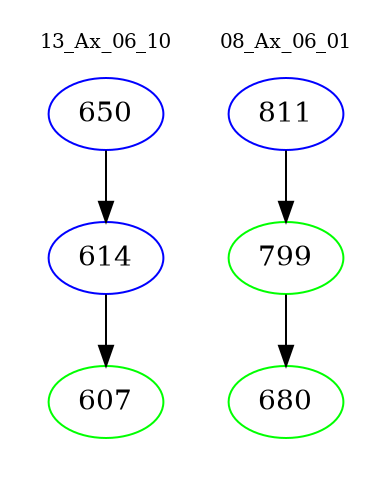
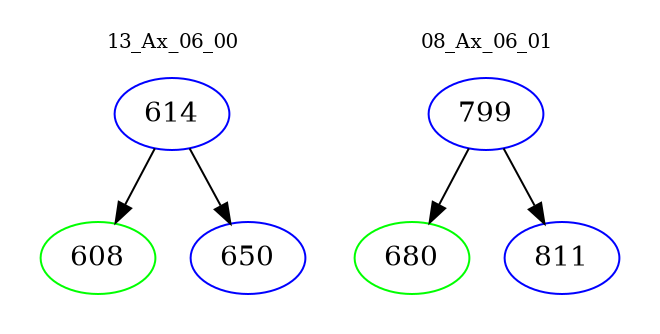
(106, 43) -> (173, 43)
(106, 176) -> (205, 177)
(286, 176) -> (519, 177)
(286, 258) -> (486, 114)
(106, 402) -> (98, 258)
